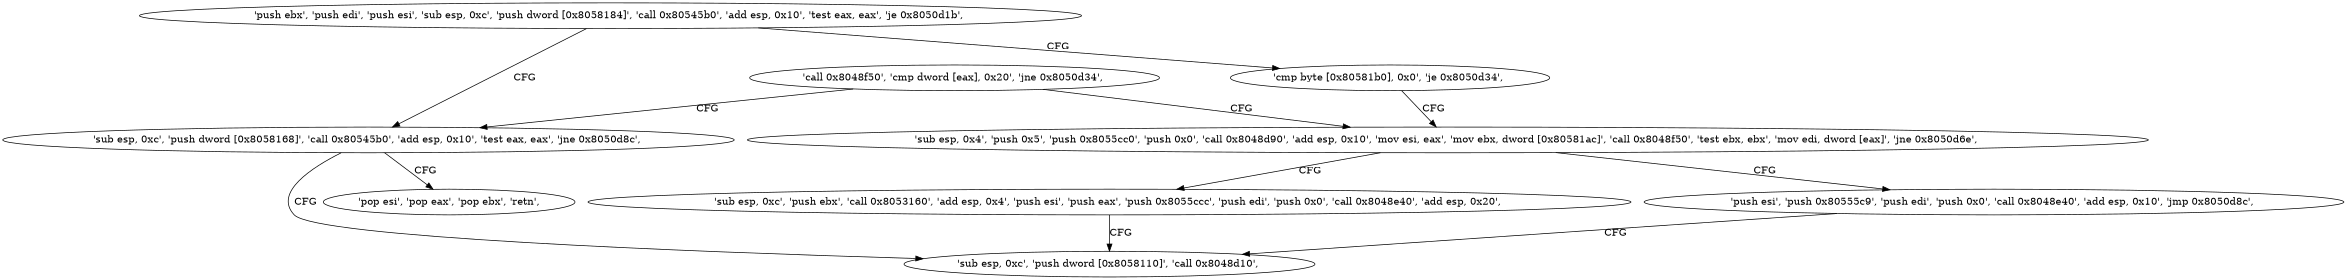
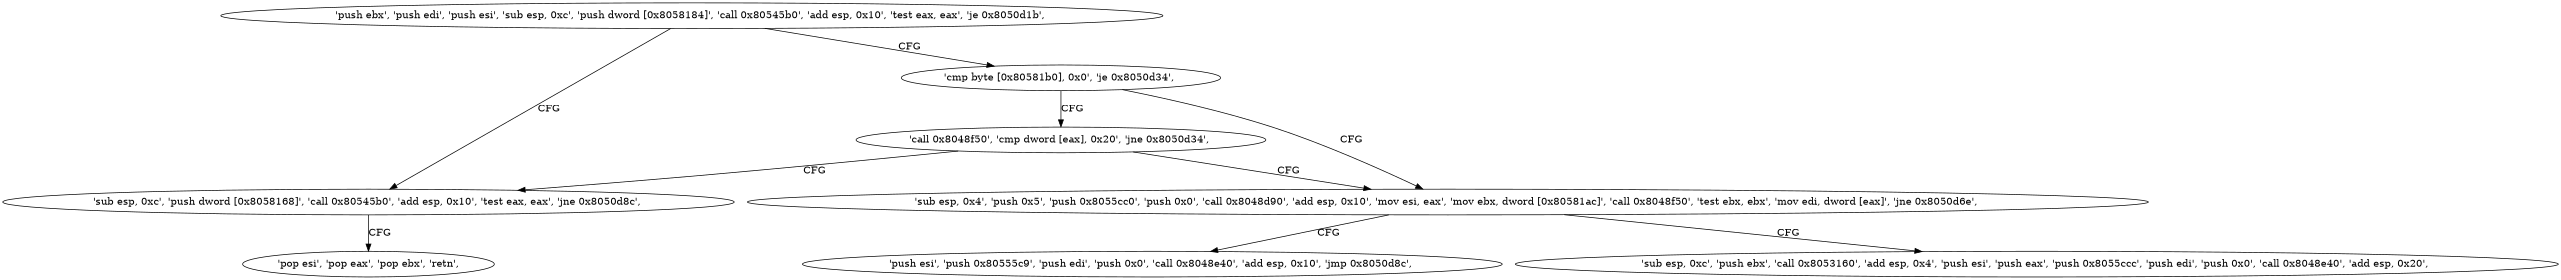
none -> (1061, 105)
(1110, 264) -> none
